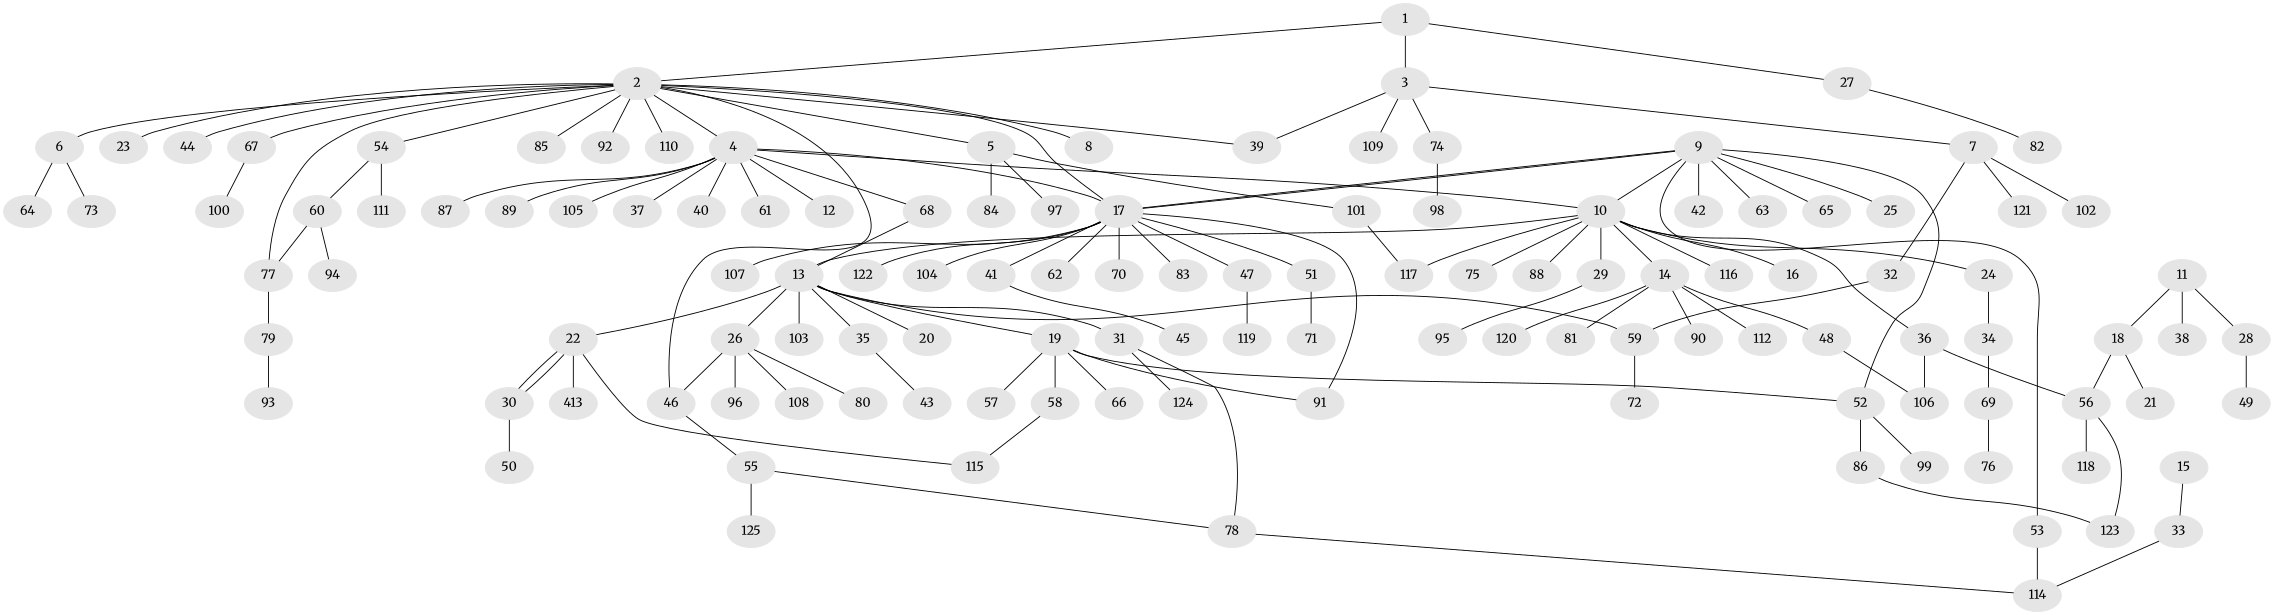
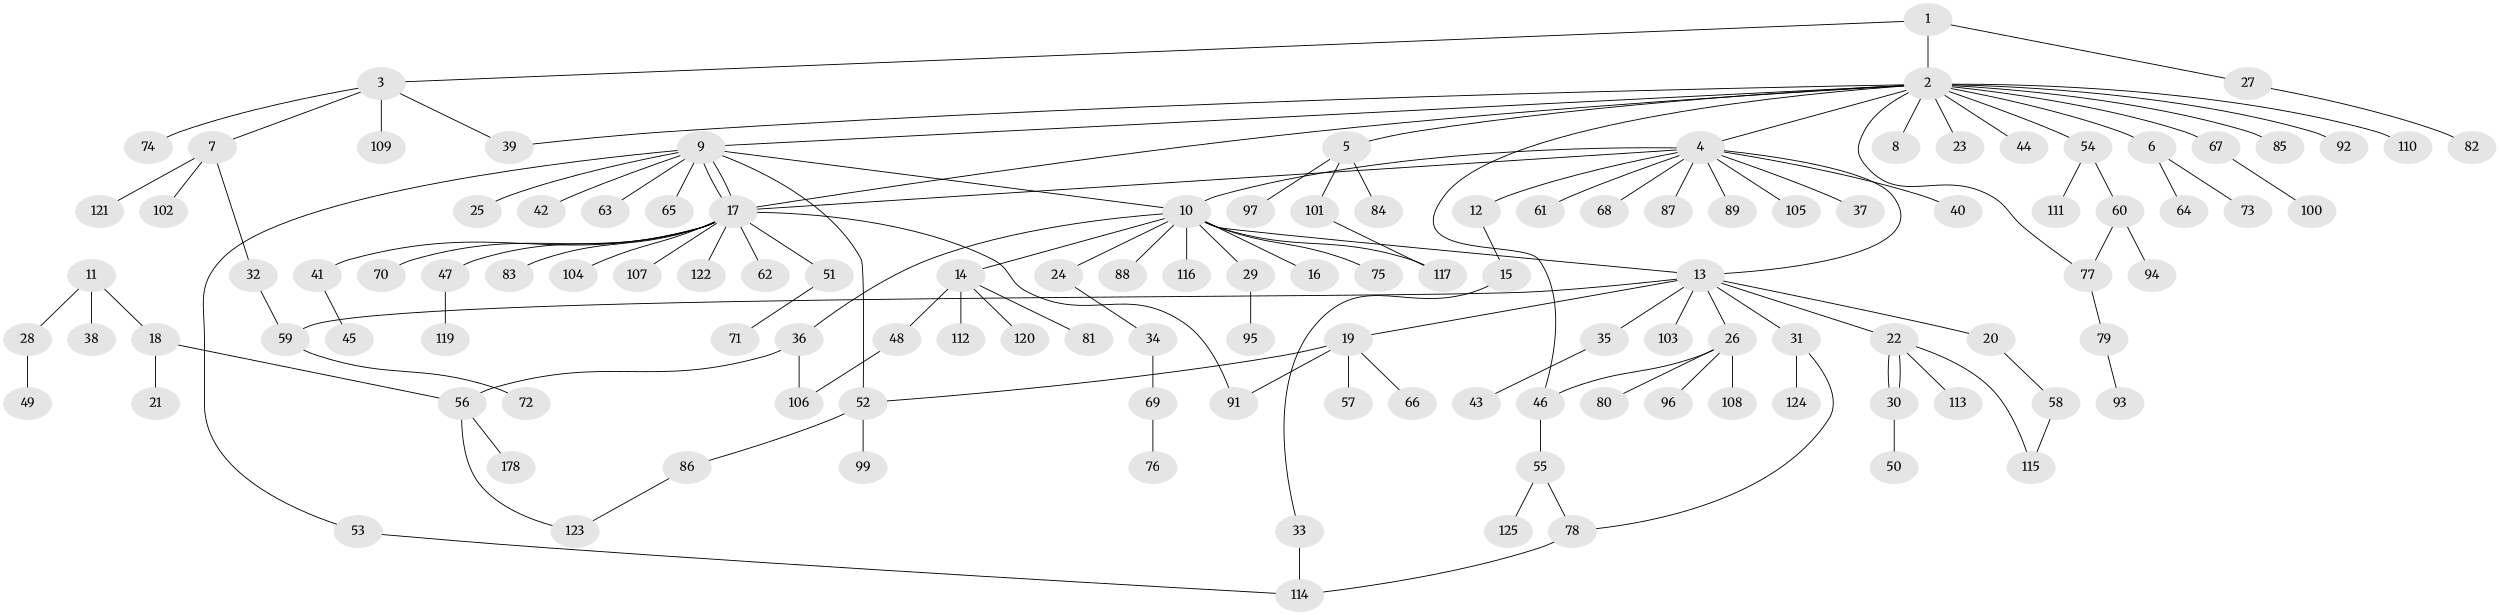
none -> (1315, 115)
(1437, 212) -> none
(877, 237) -> (1900, 214)
none -> (1491, 243)
(1699, 340) -> none
(1055, 372) -> (2024, 372)
(573, 404) -> (1958, 404)
(2086, 468) -> (511, 468)
